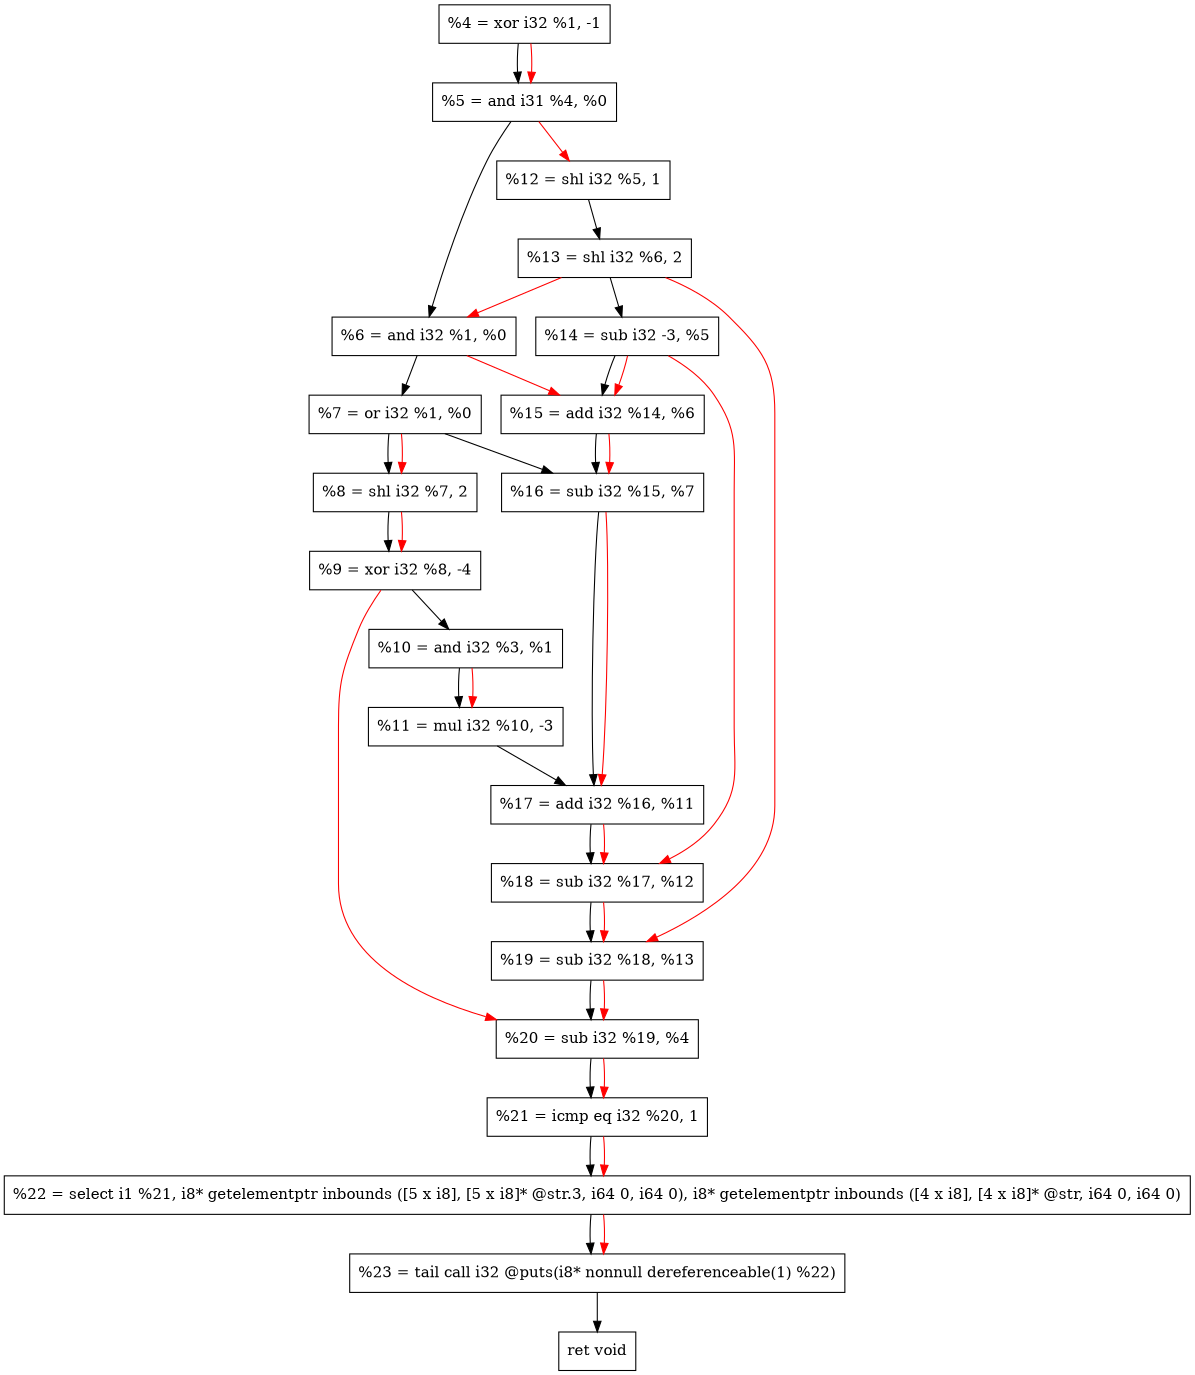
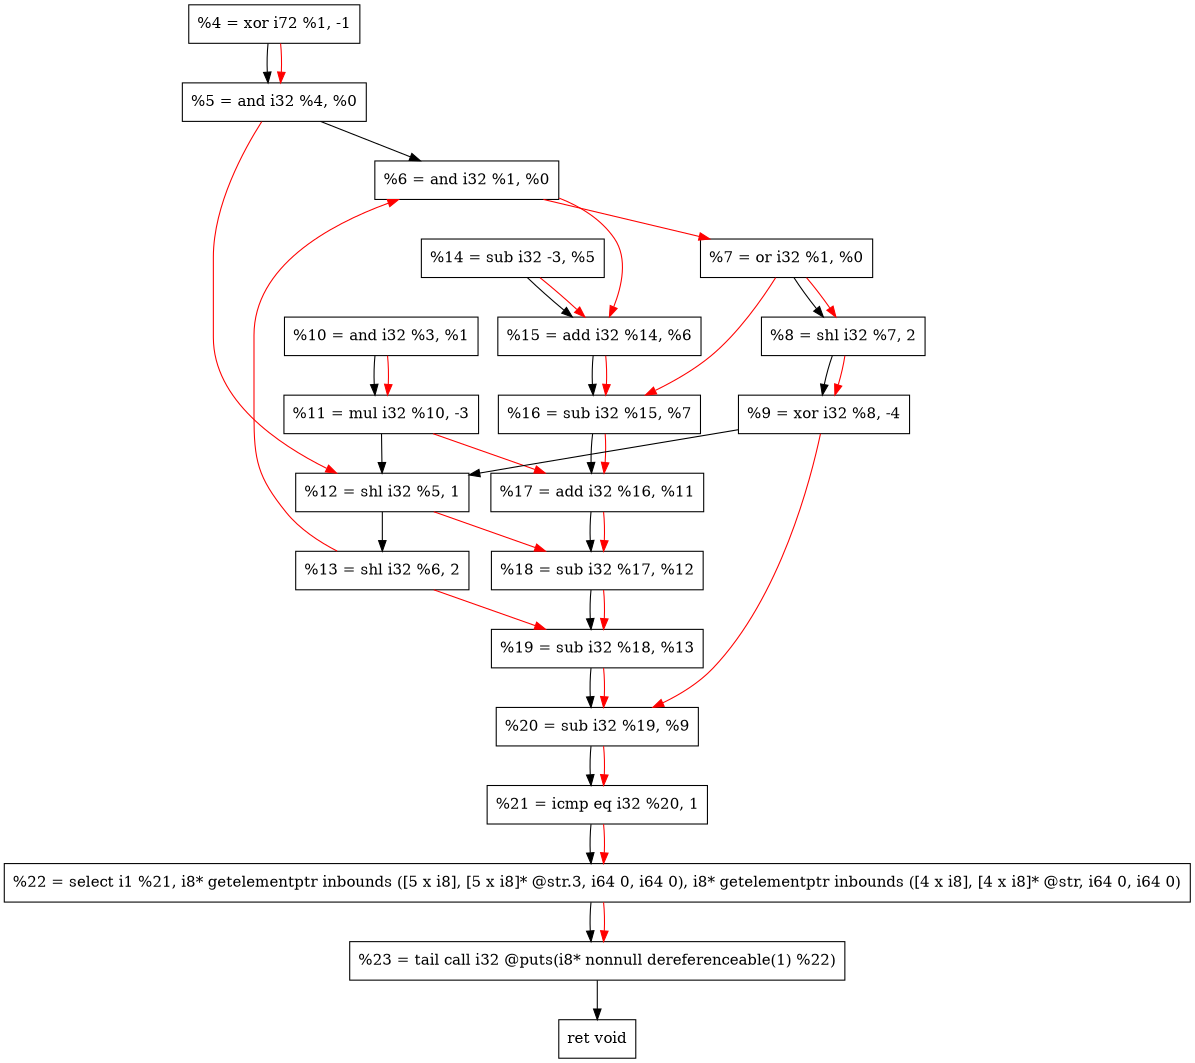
(525, 24) -> (274, 24)
(525, 102) -> (274, 102)
(614, 292) -> none
(411, 370) -> (621, 218)
none -> (382, 448)
(494, 452) -> (724, 344)
(427, 606) -> (615, 450)
(734, 608) -> (485, 530)
(527, 763) -> (484, 452)
(597, 1039) -> (597, 727)
